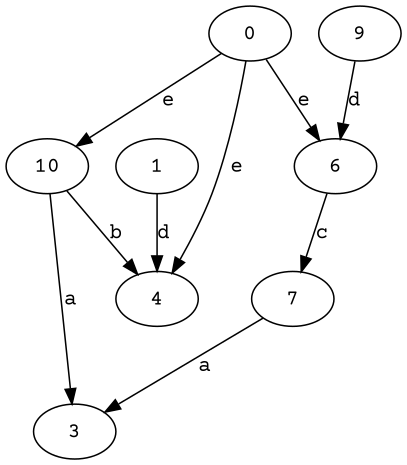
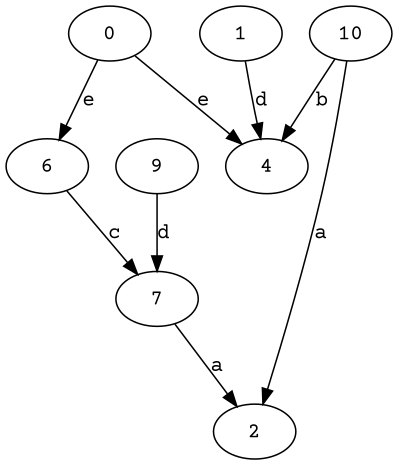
(349, 92) -> (157, 225)
(156, 96) -> none
(75, 432) -> (255, 432)
